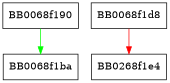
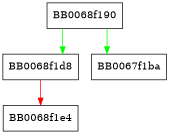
none -> (63, 38)
(41, 67) -> (129, 67)
(129, 67) -> (41, 118)
